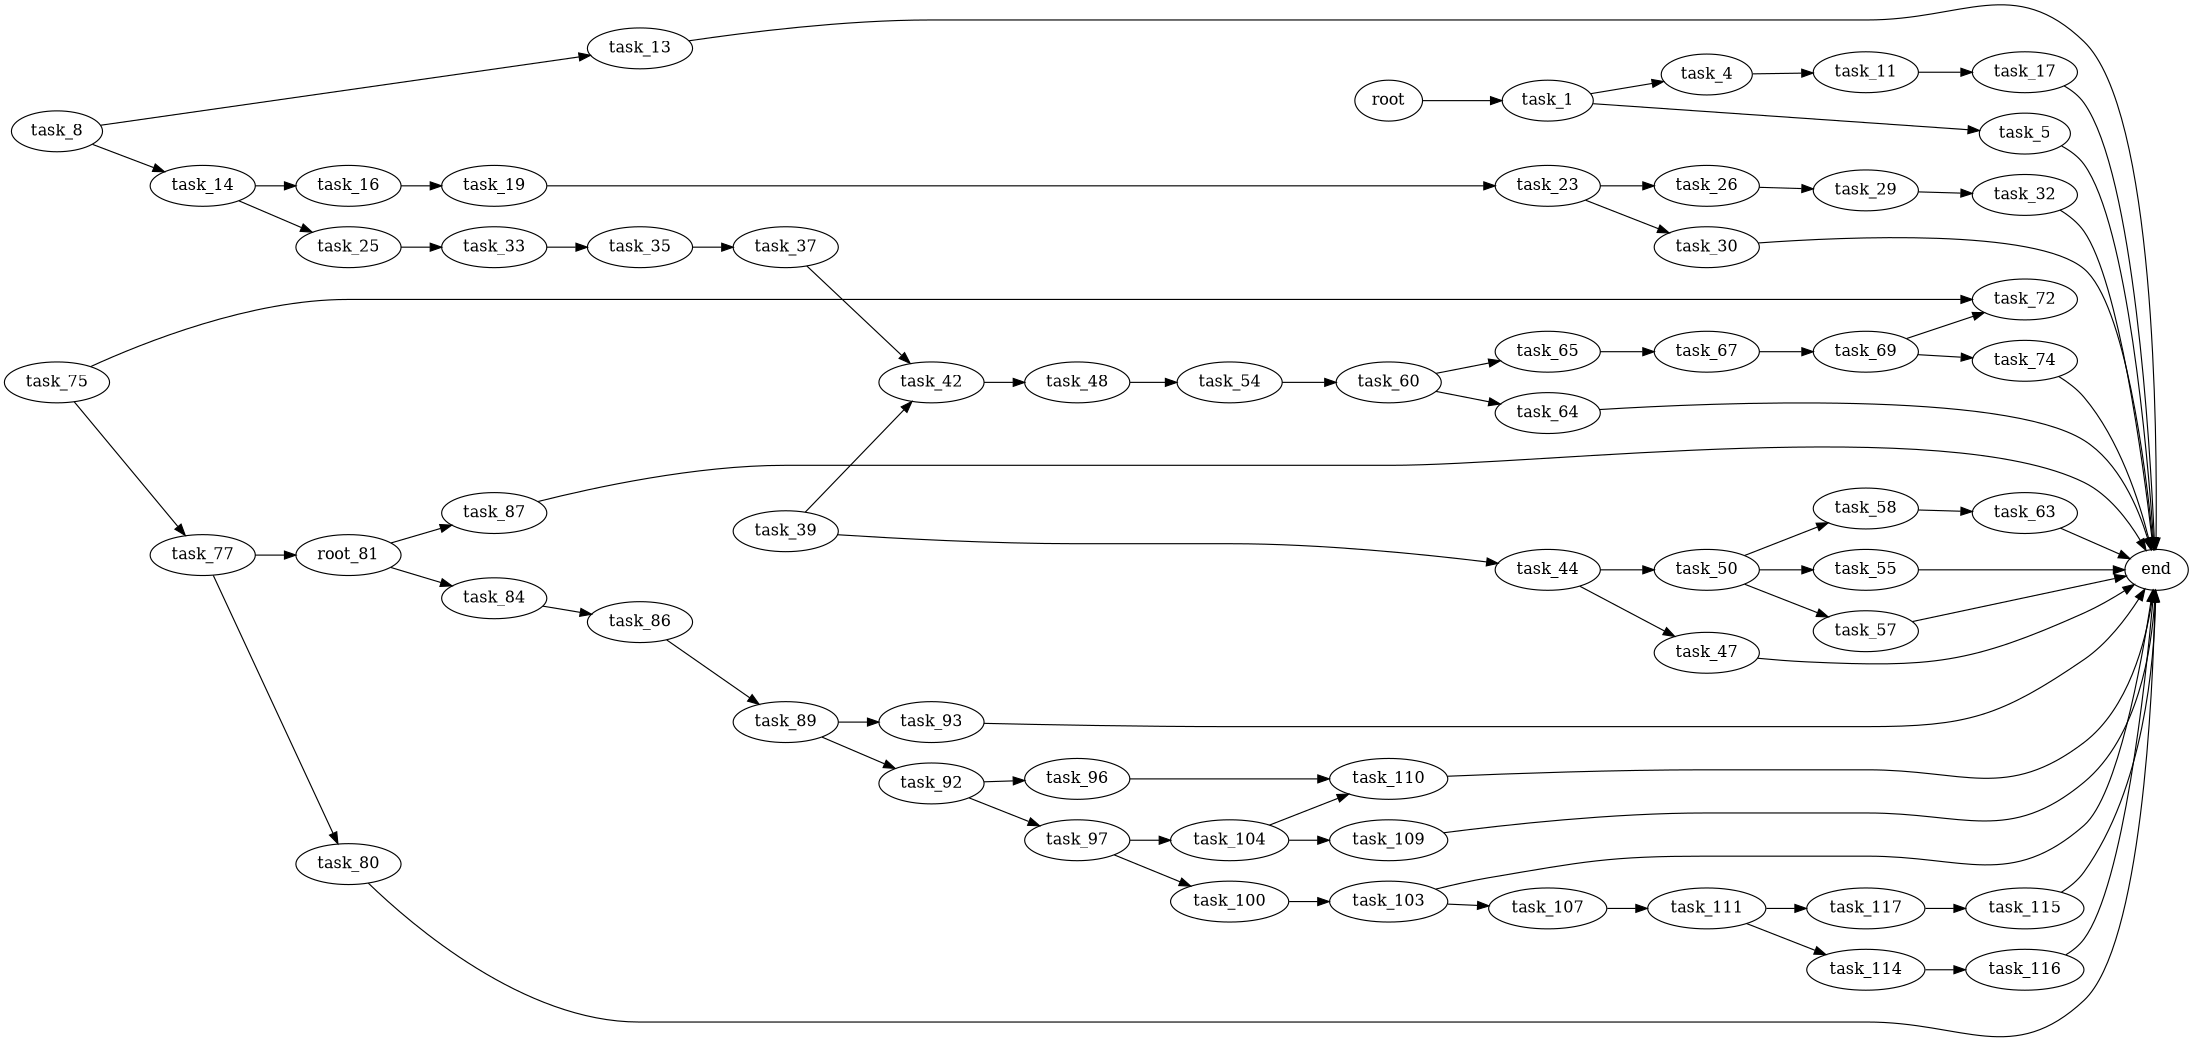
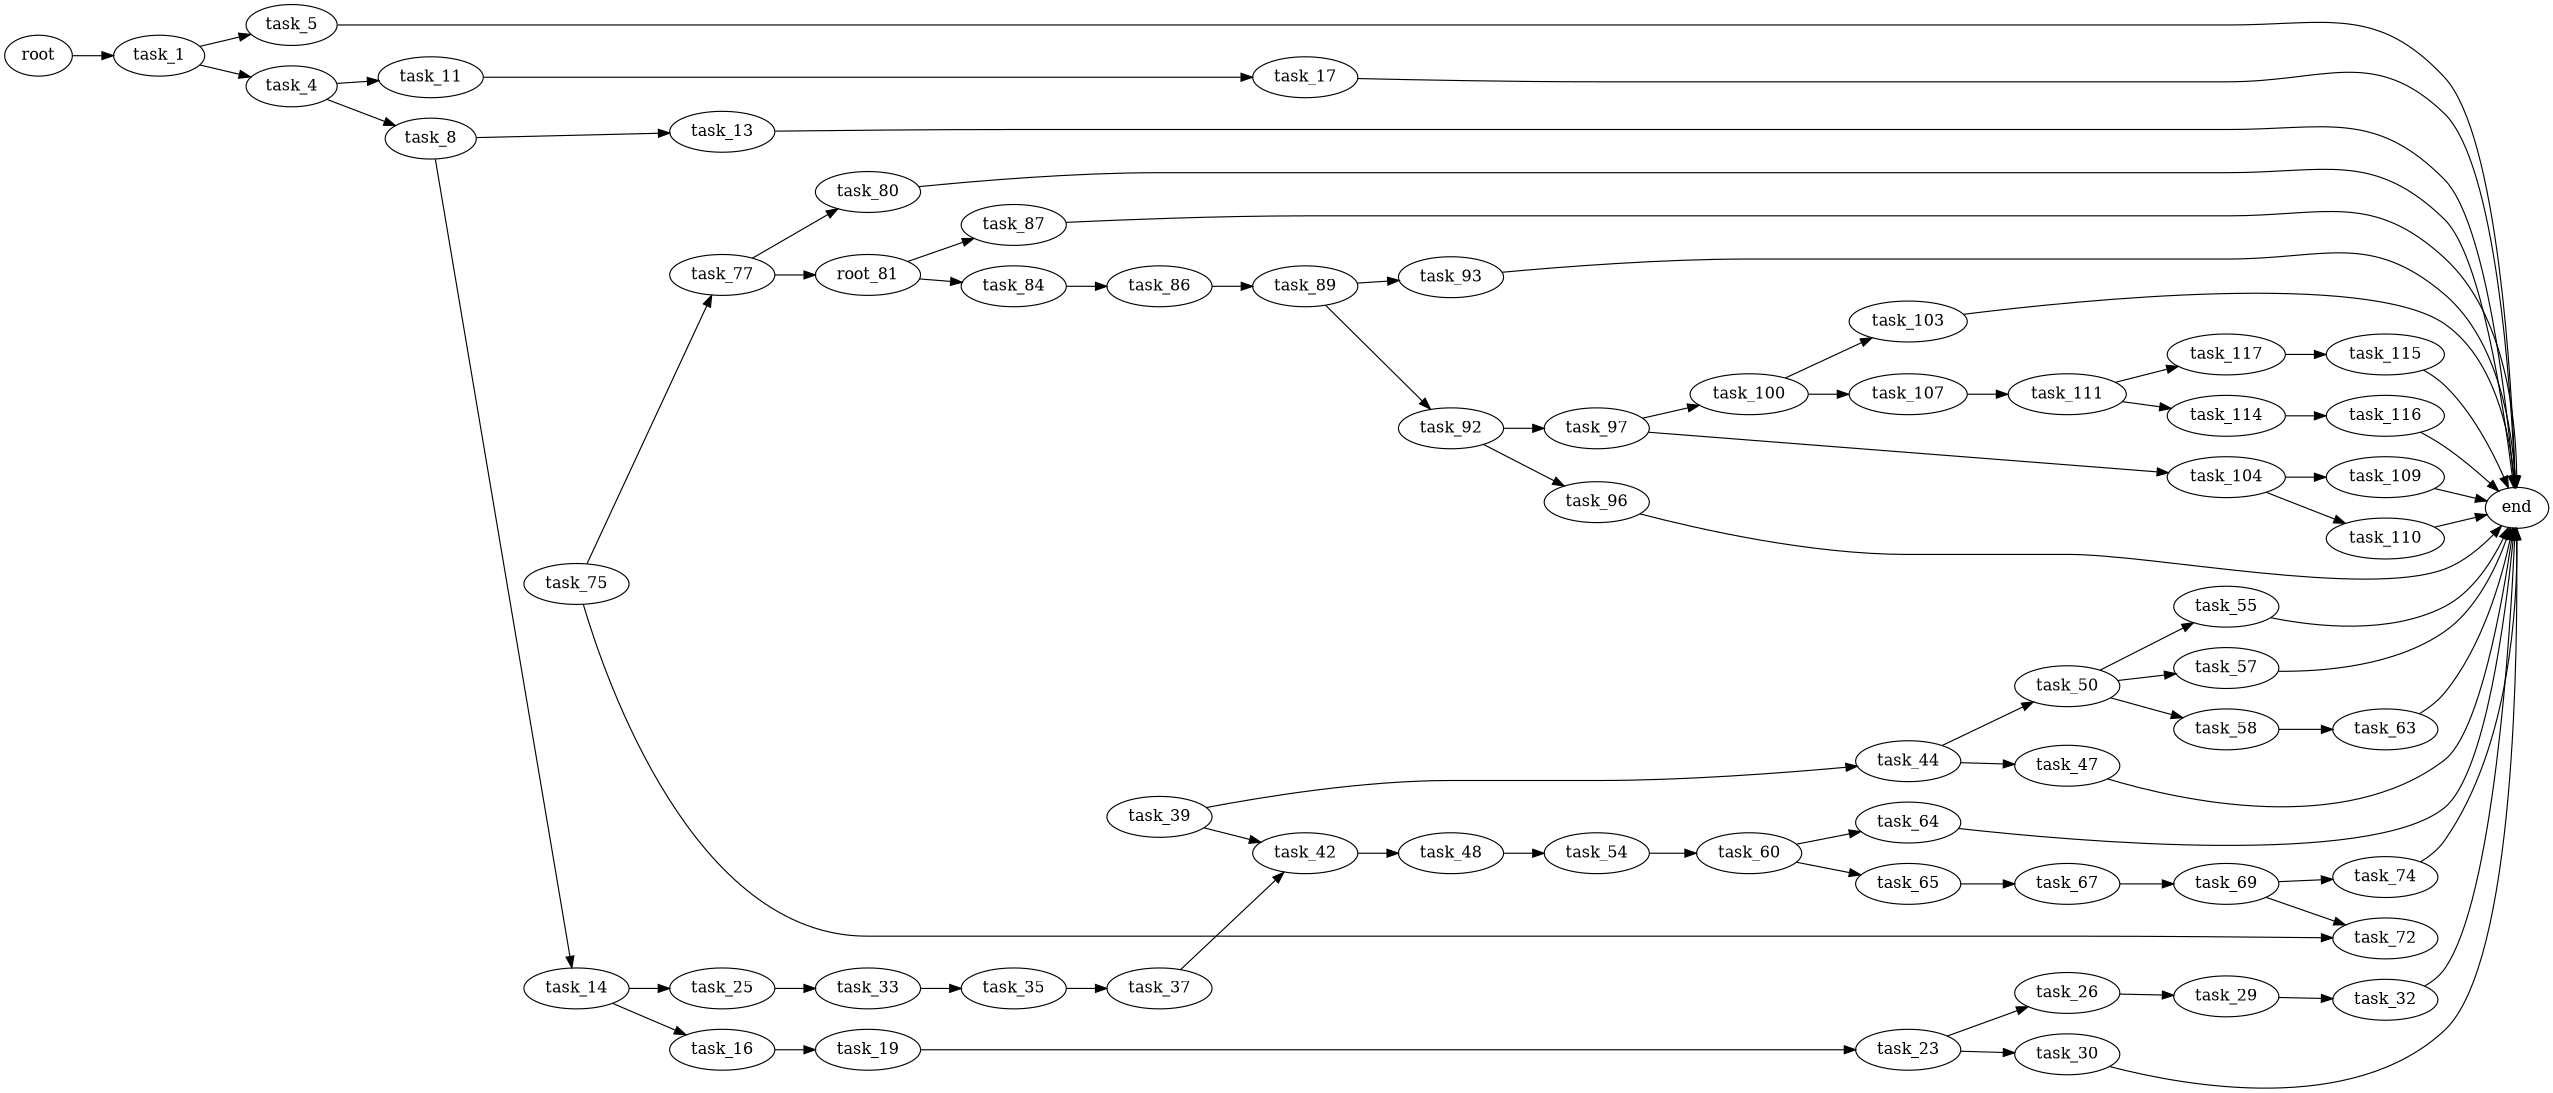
none -> (356, 110)
(1224, 779) -> (2072, 555)
(1463, 905) -> (1823, 394)
